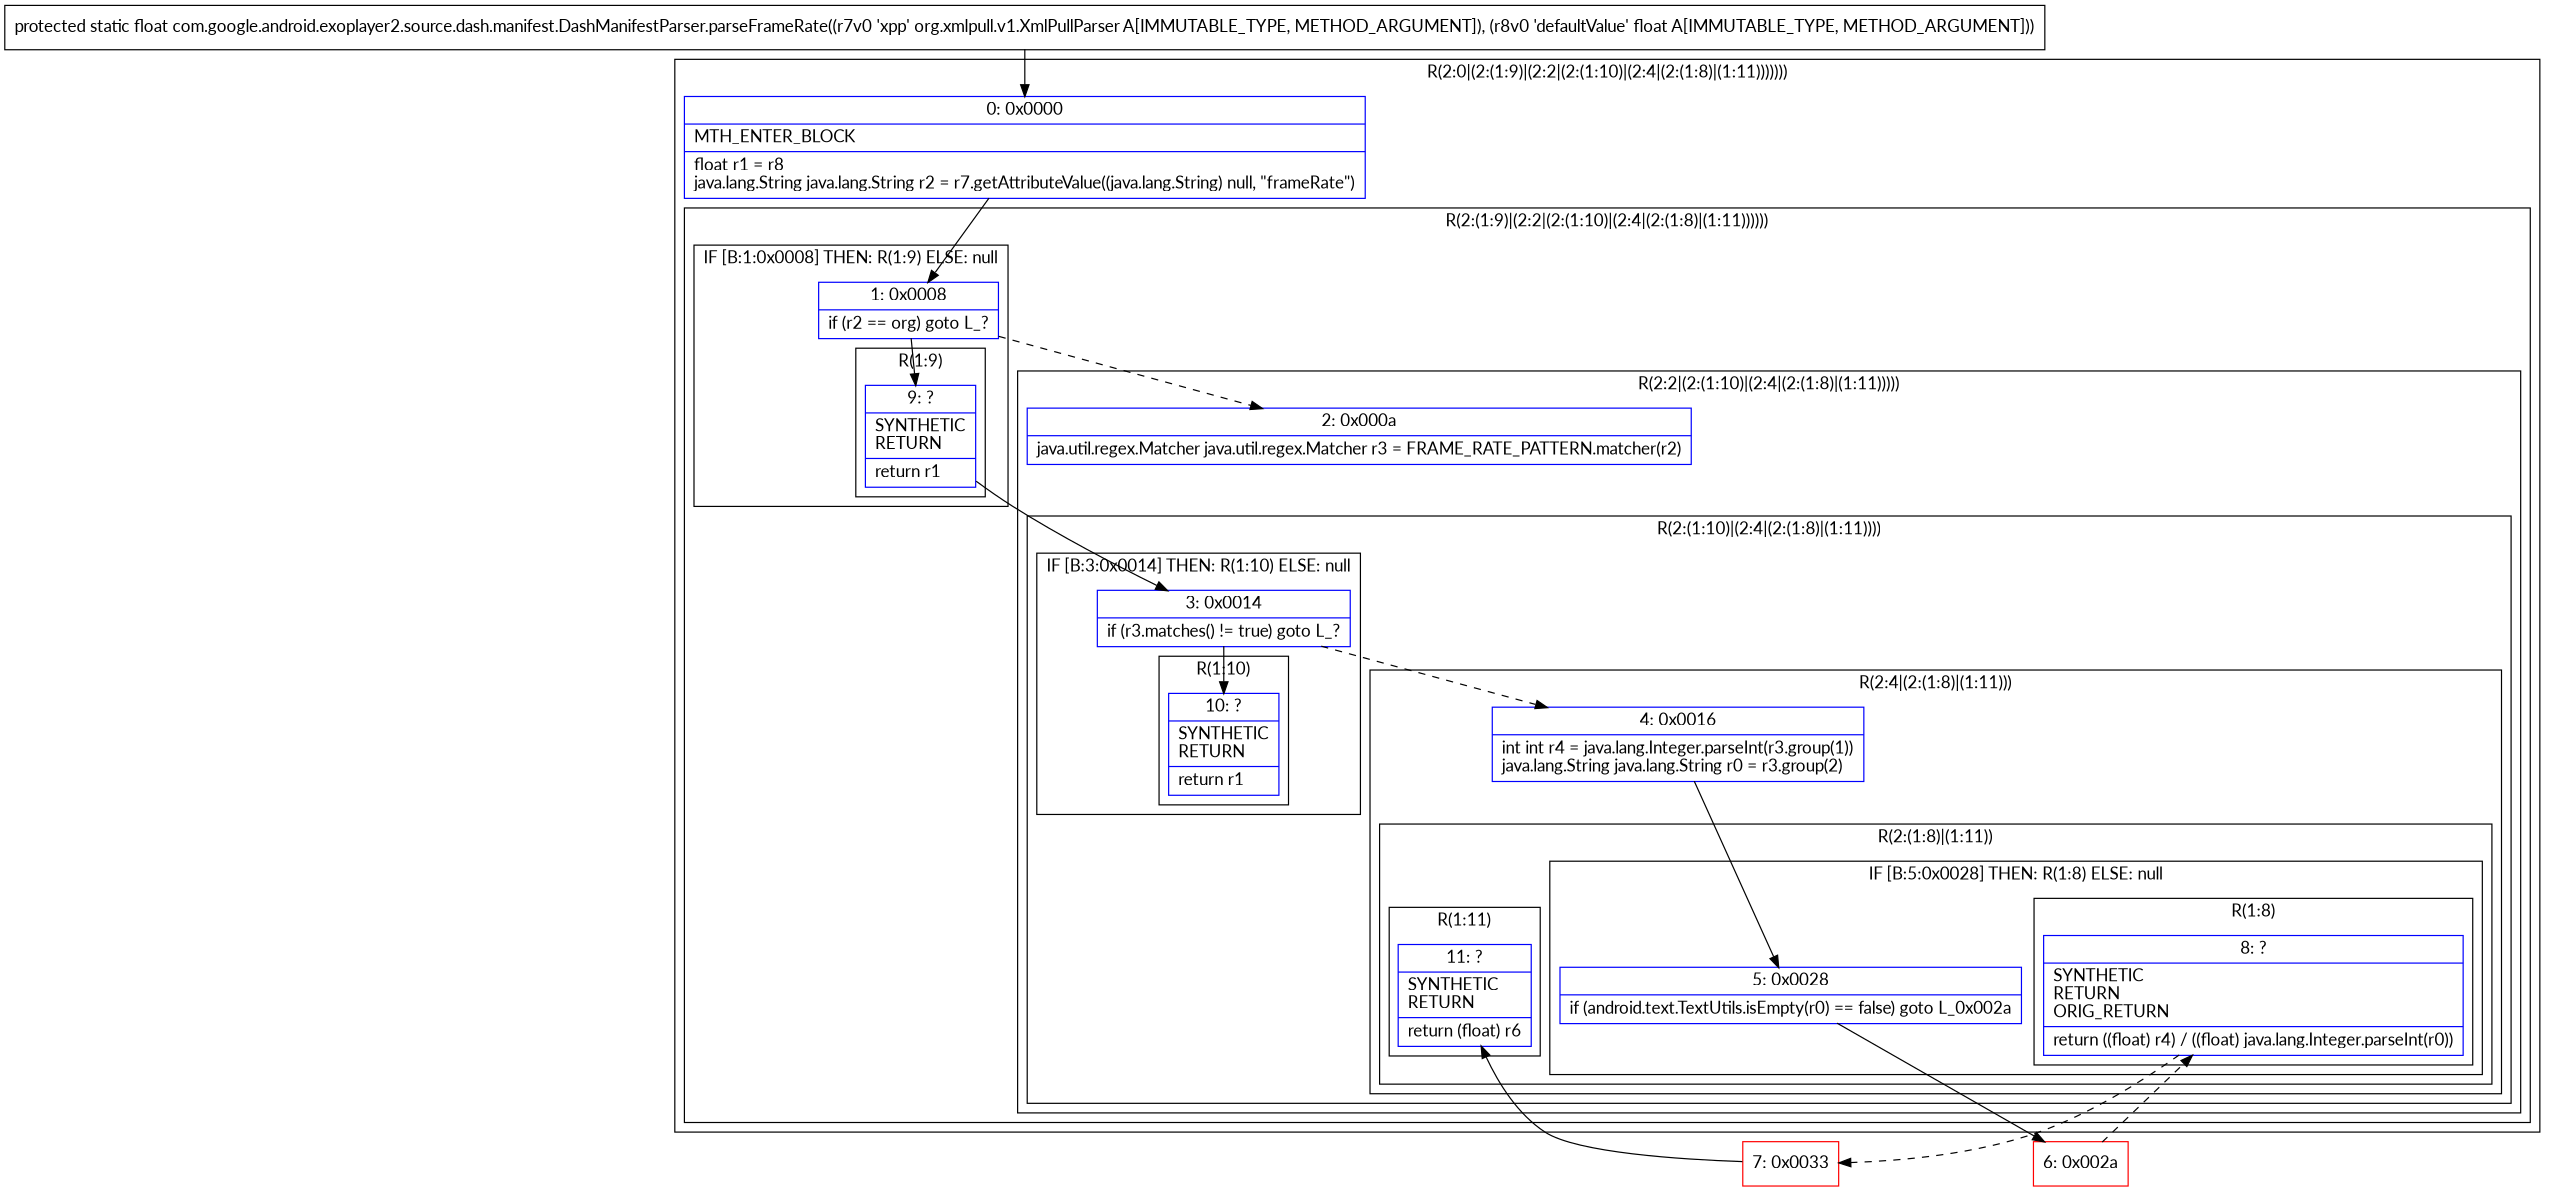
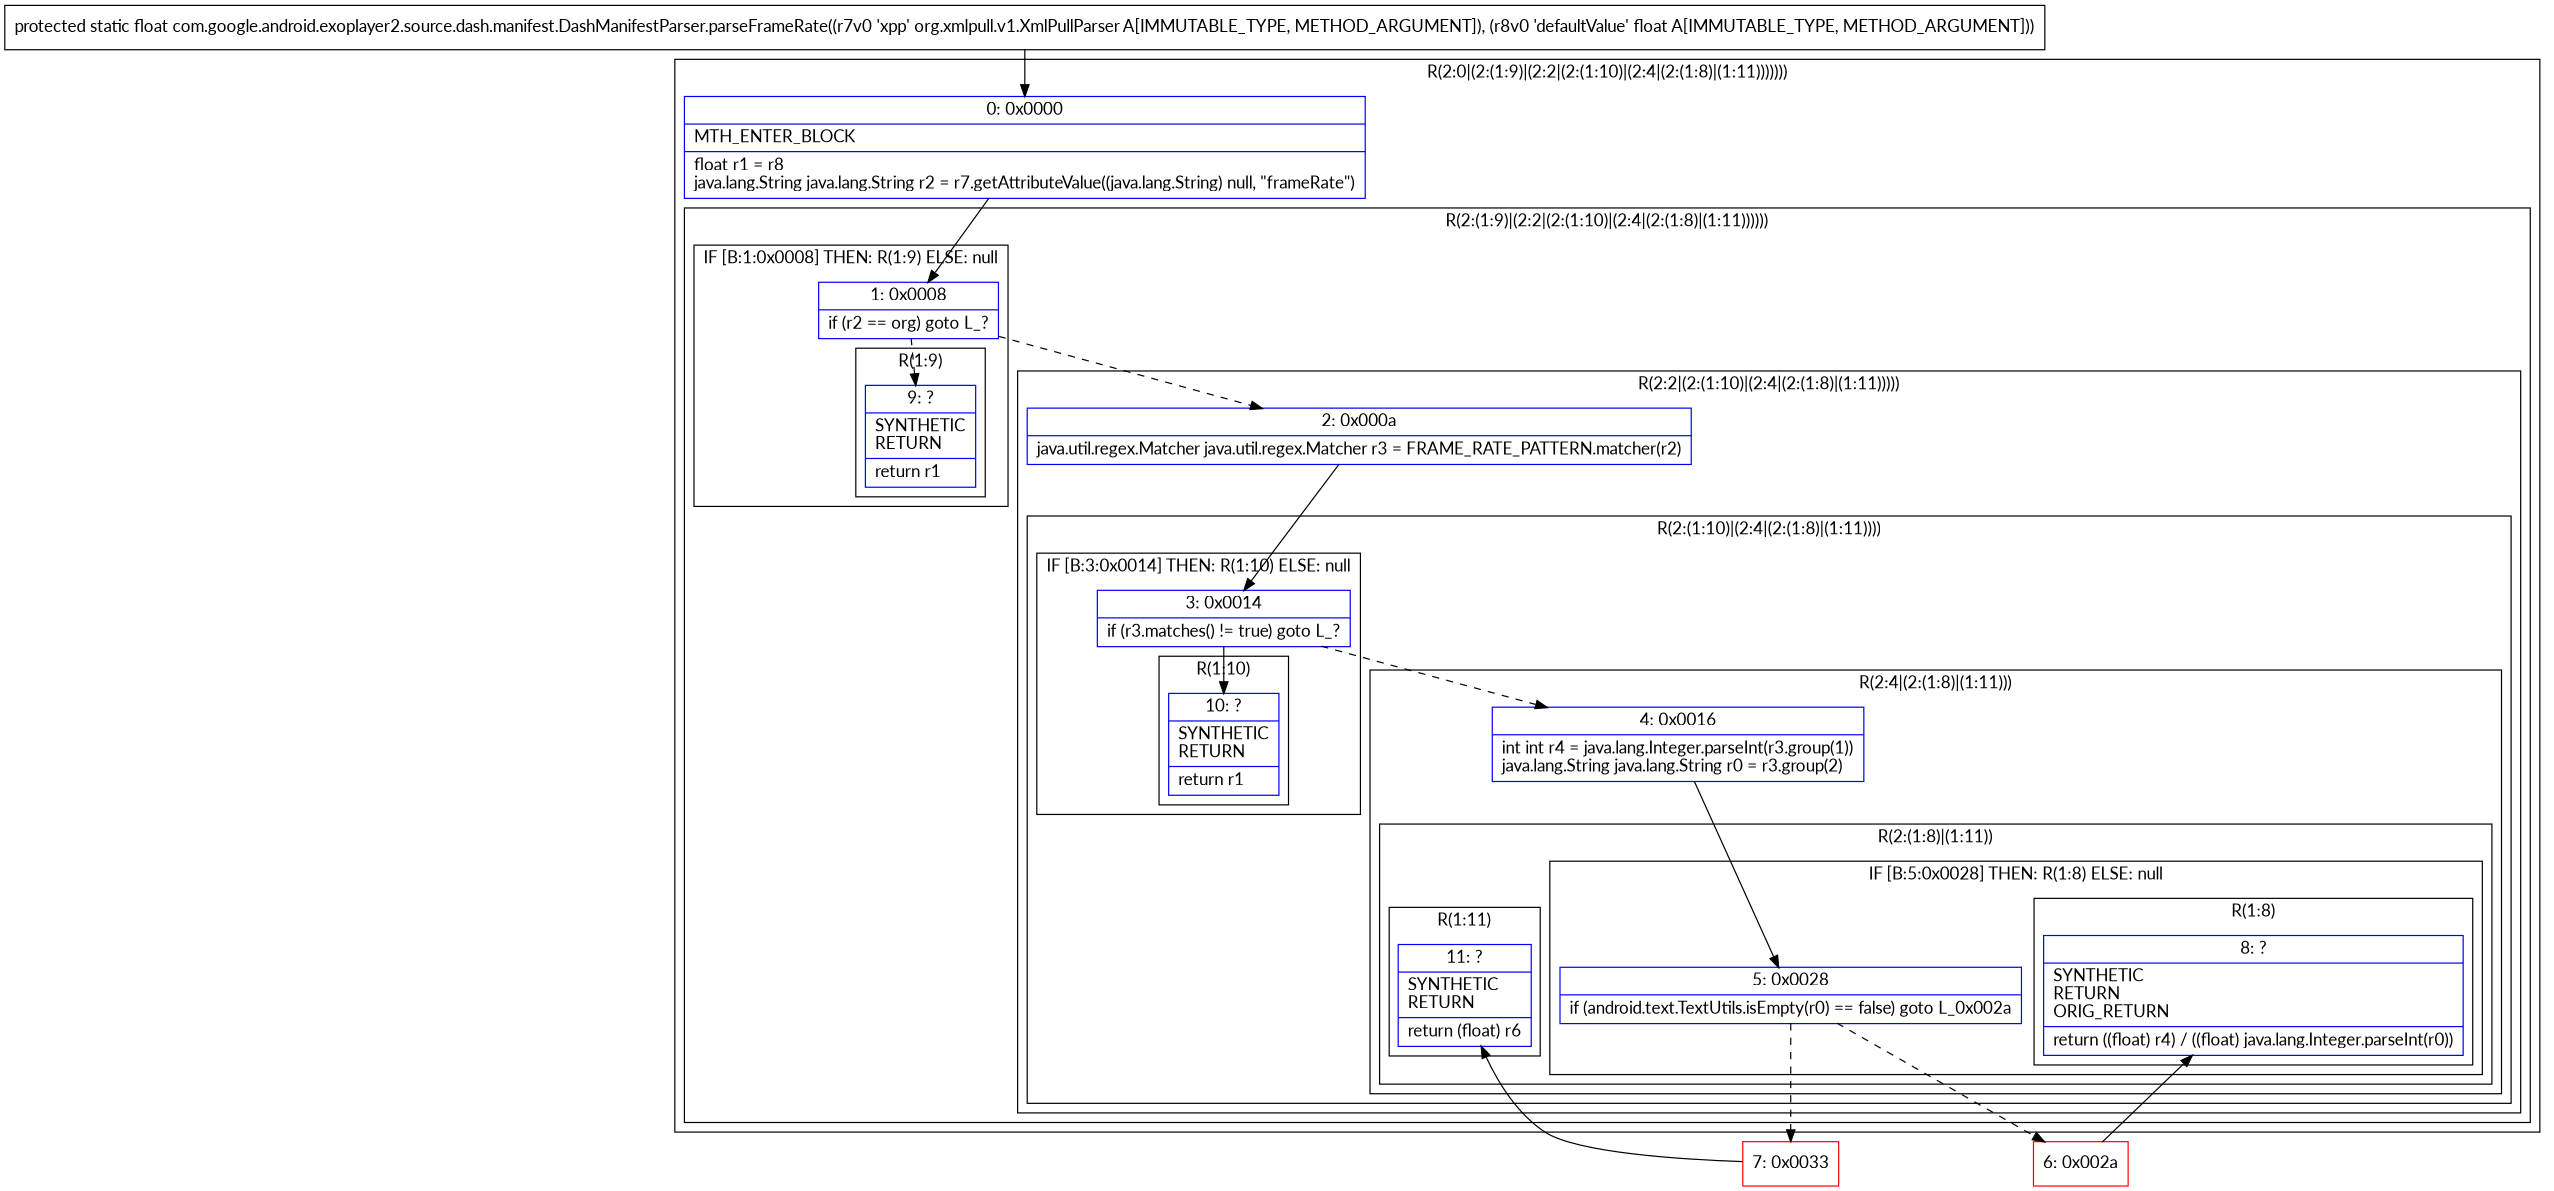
(913, 356) -> (913, 356)
(1064, 537) -> (1293, 525)
(1911, 1065) -> (1911, 1065)
(2143, 1103) -> (2143, 1103)
(2016, 1139) -> (1791, 1066)
